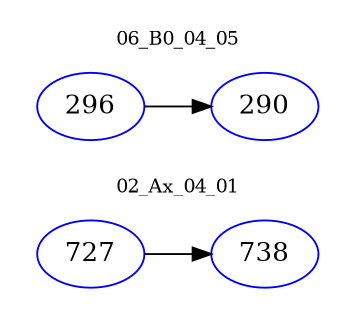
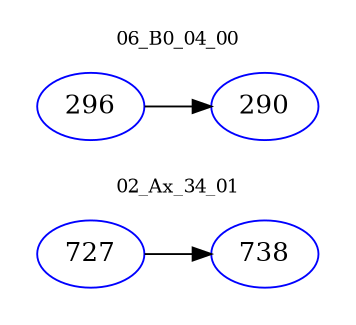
(178, 40) -> (178, 40)
(178, 188) -> (178, 188)
